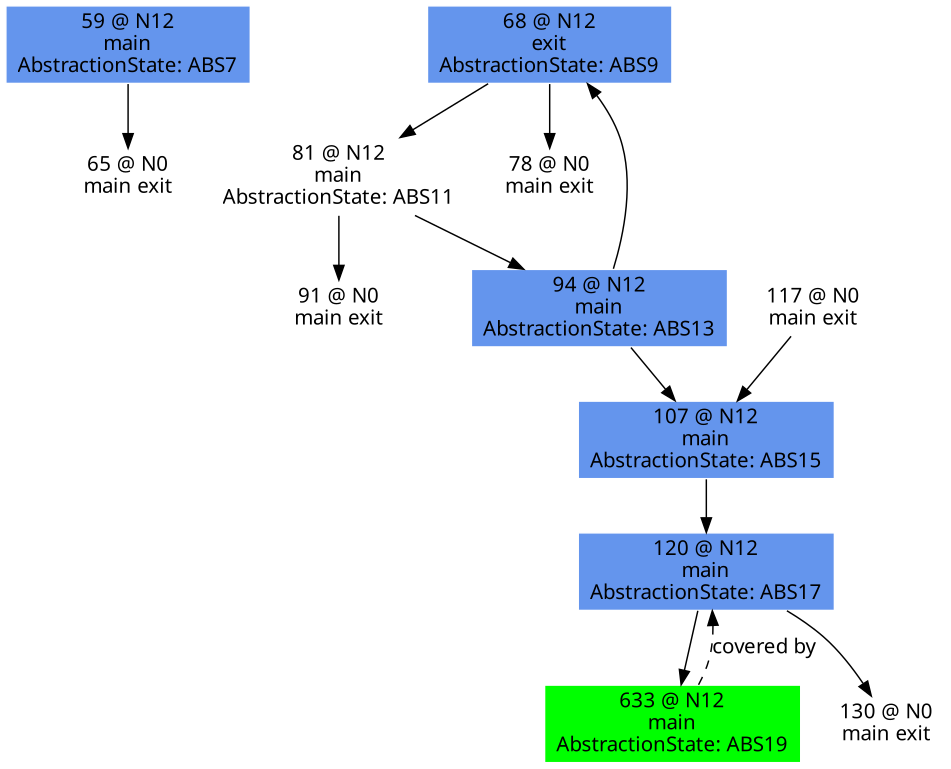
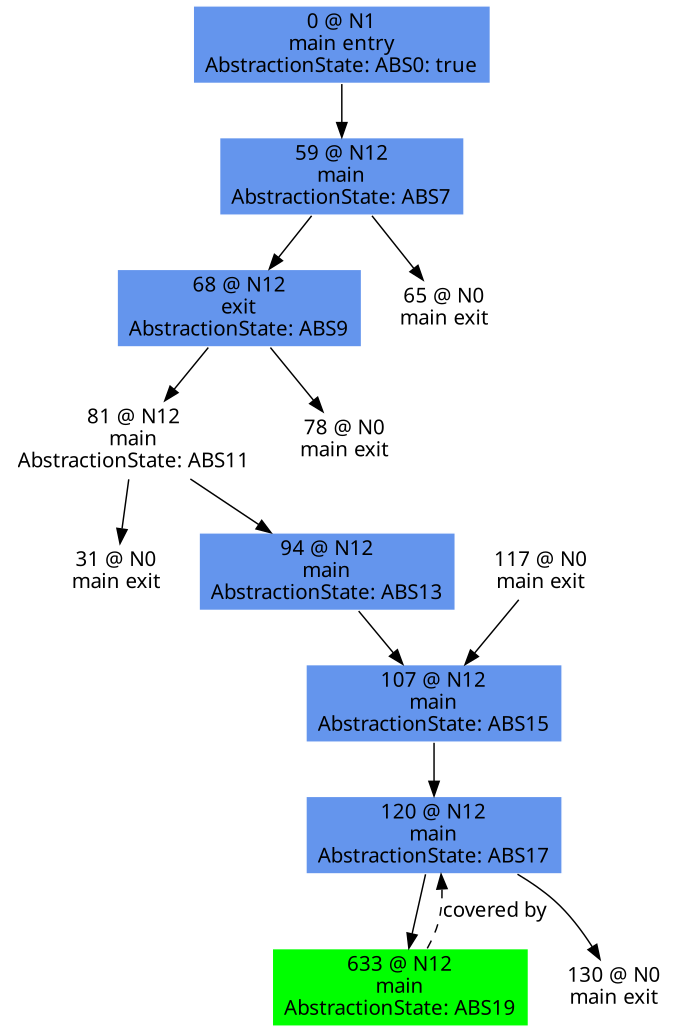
none -> (342, 45)
(627, 179) -> (295, 237)
(339, 308) -> (116, 572)
